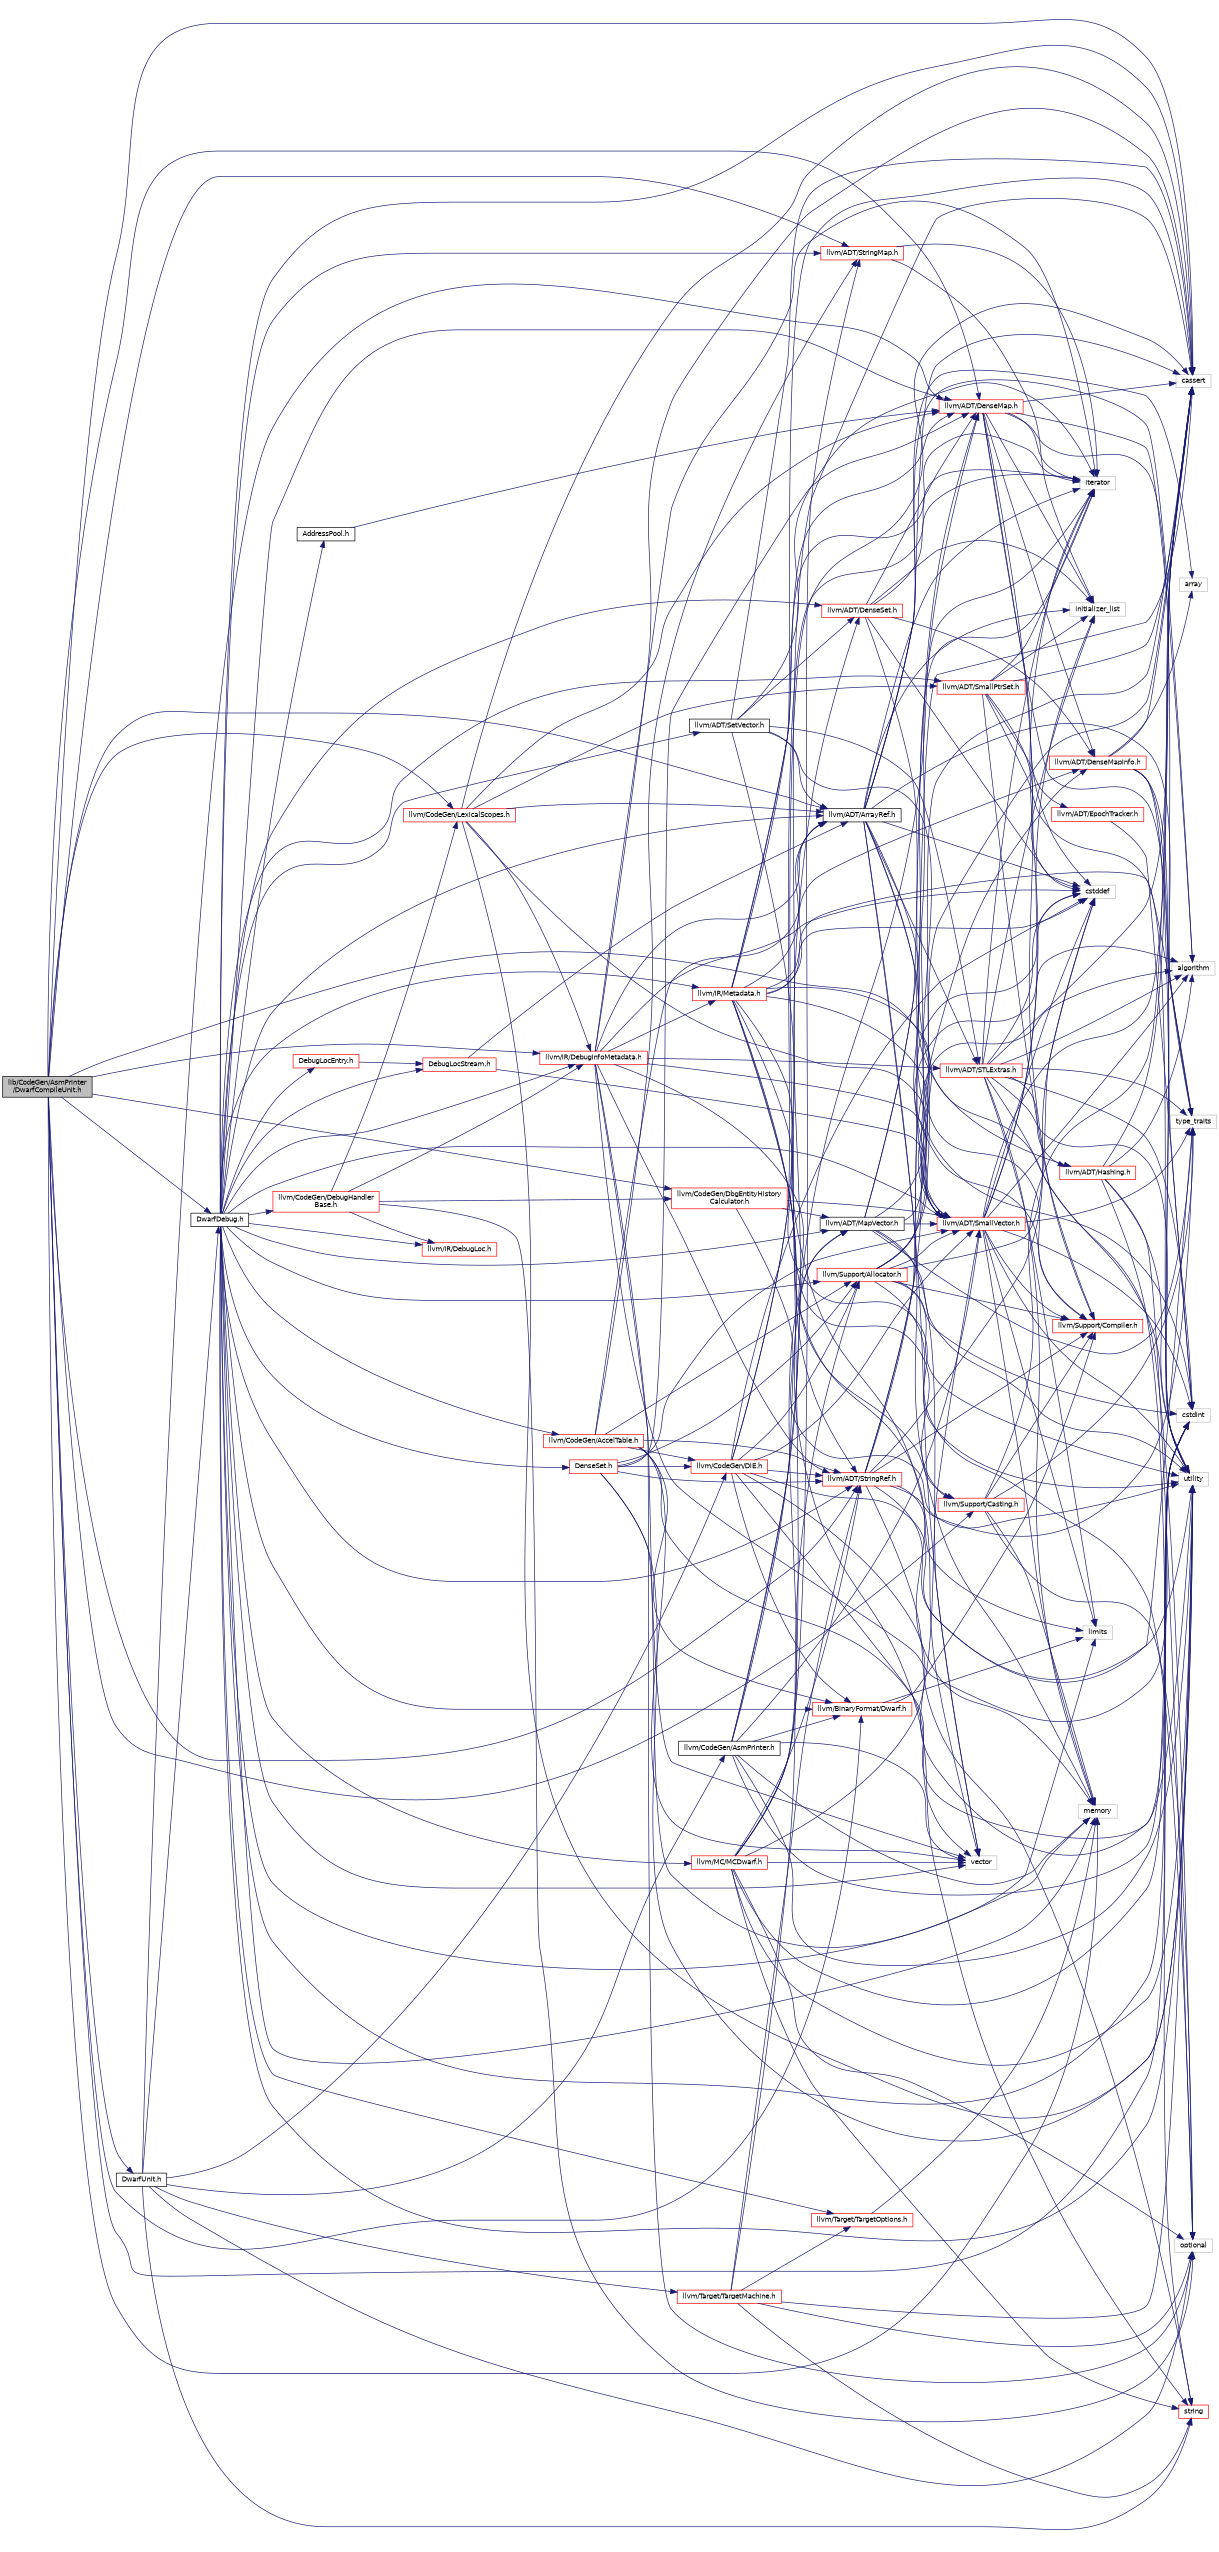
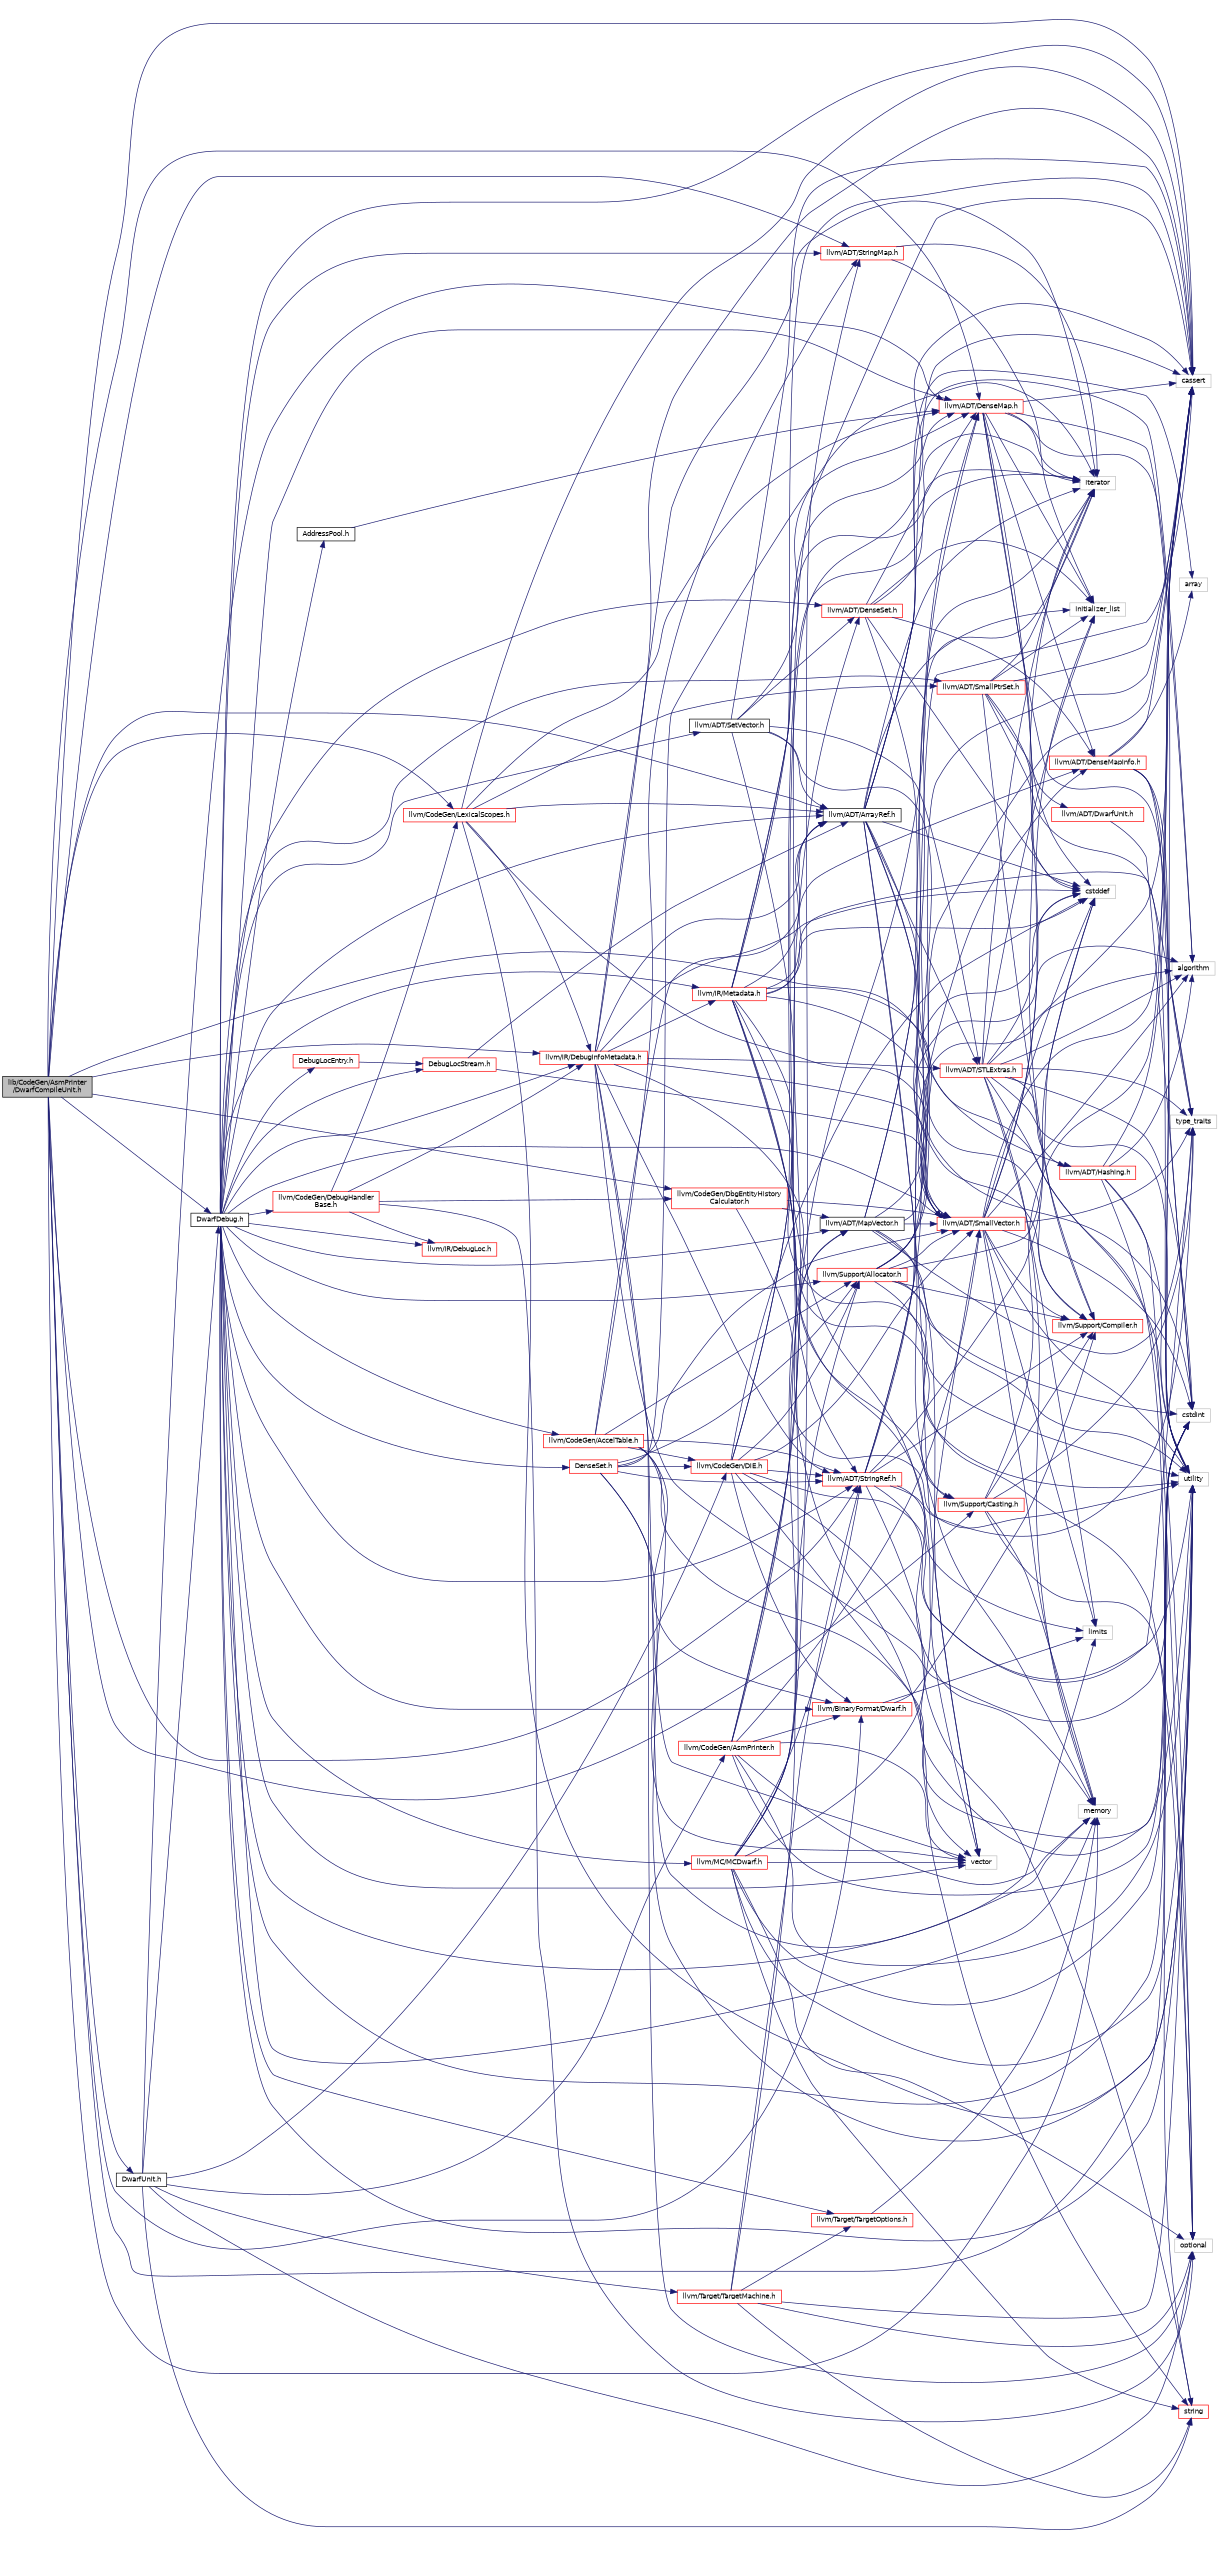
(1161, 778) -> none
(1098, 815) -> (1098, 815)
(729, 1748) -> (729, 1748)
